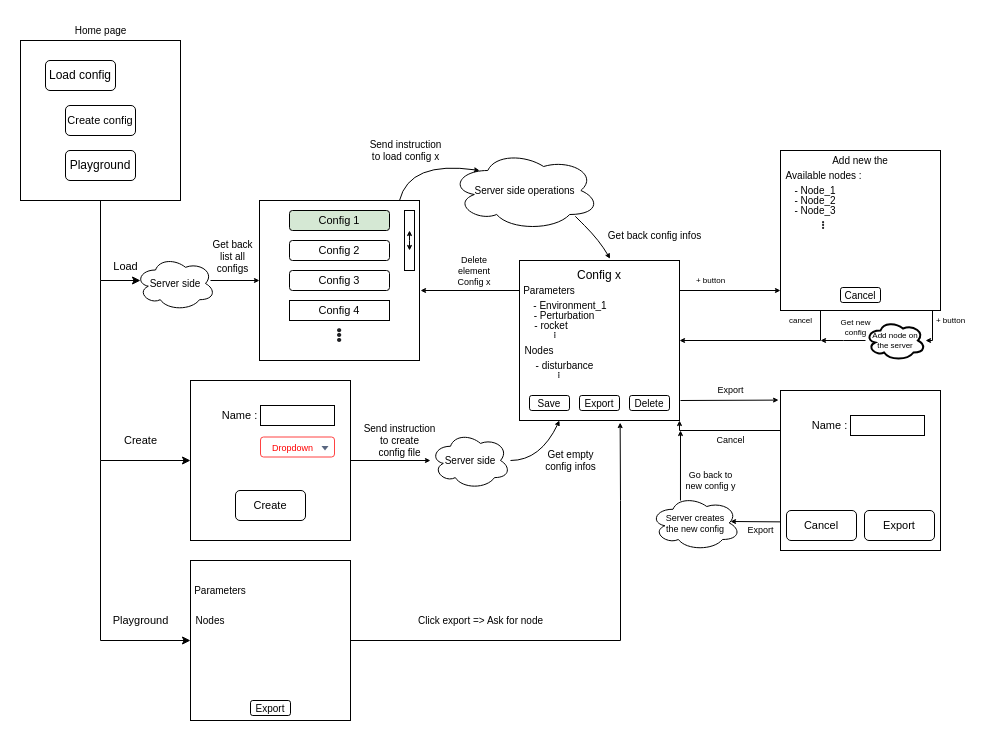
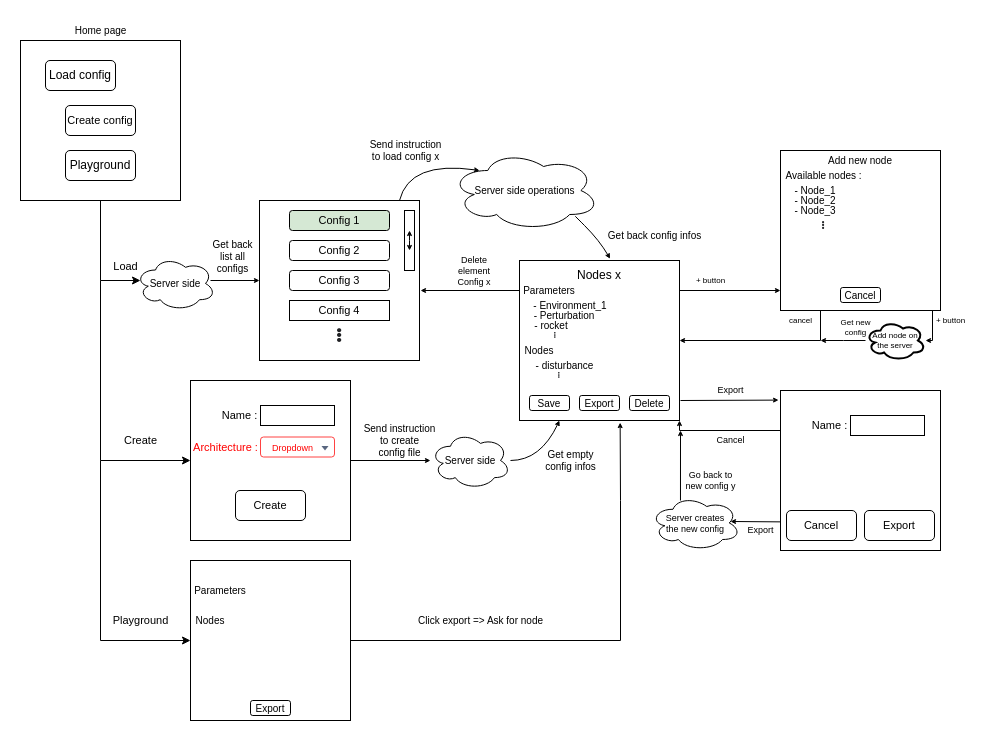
(861, 161) -> (861, 161)
(600, 276) -> (600, 276)
none -> (226, 447)
